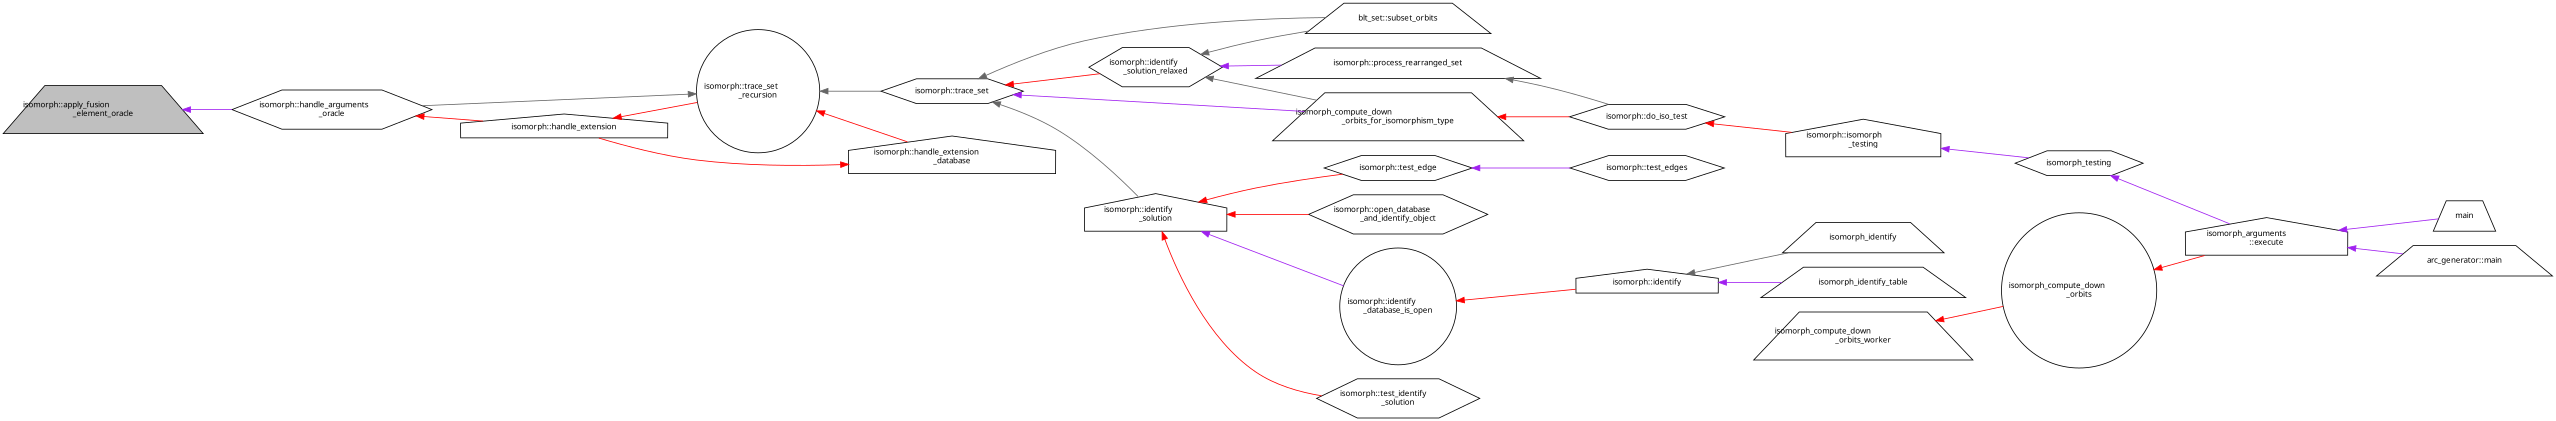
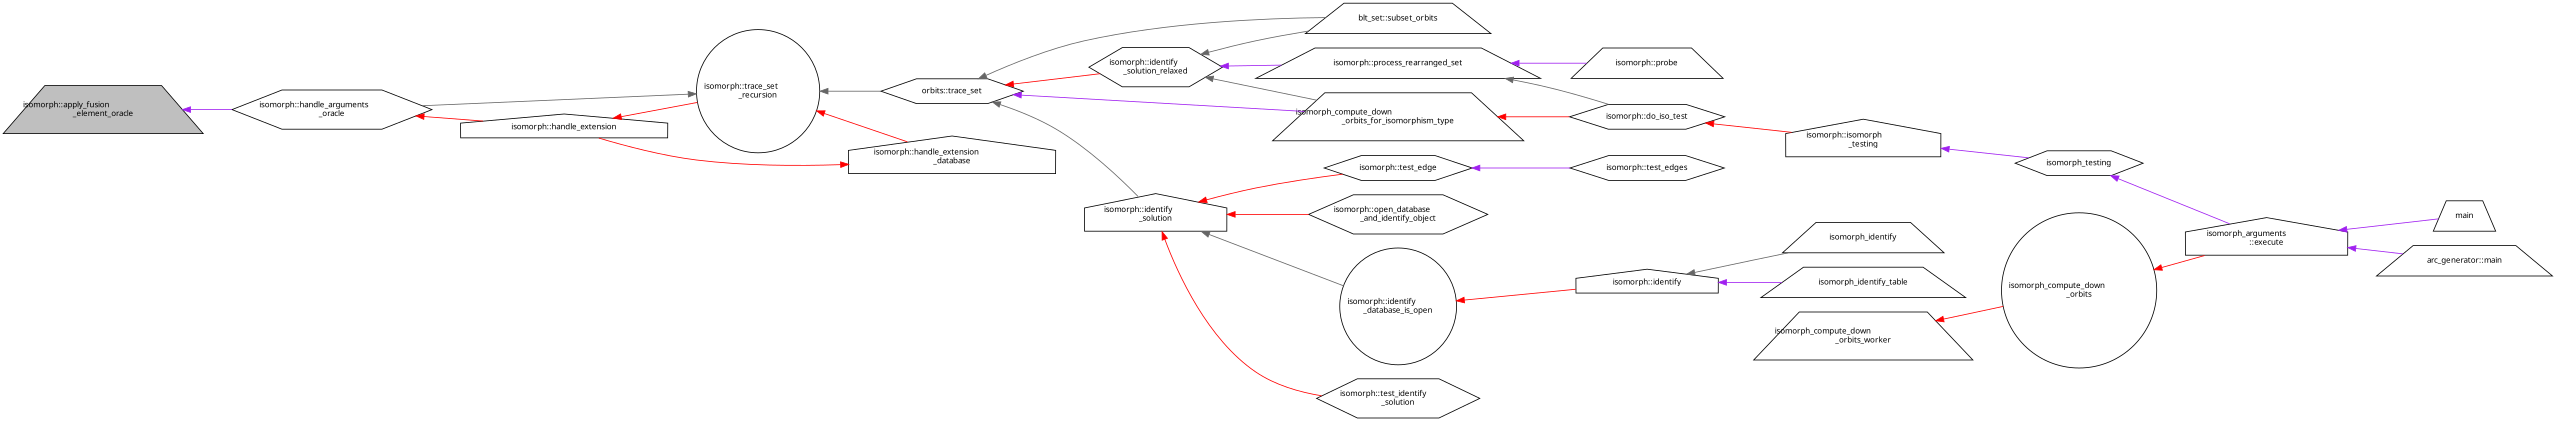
none -> (1647, 63)
(952, 91) -> (952, 91)
(1276, 260) -> (1276, 260)
